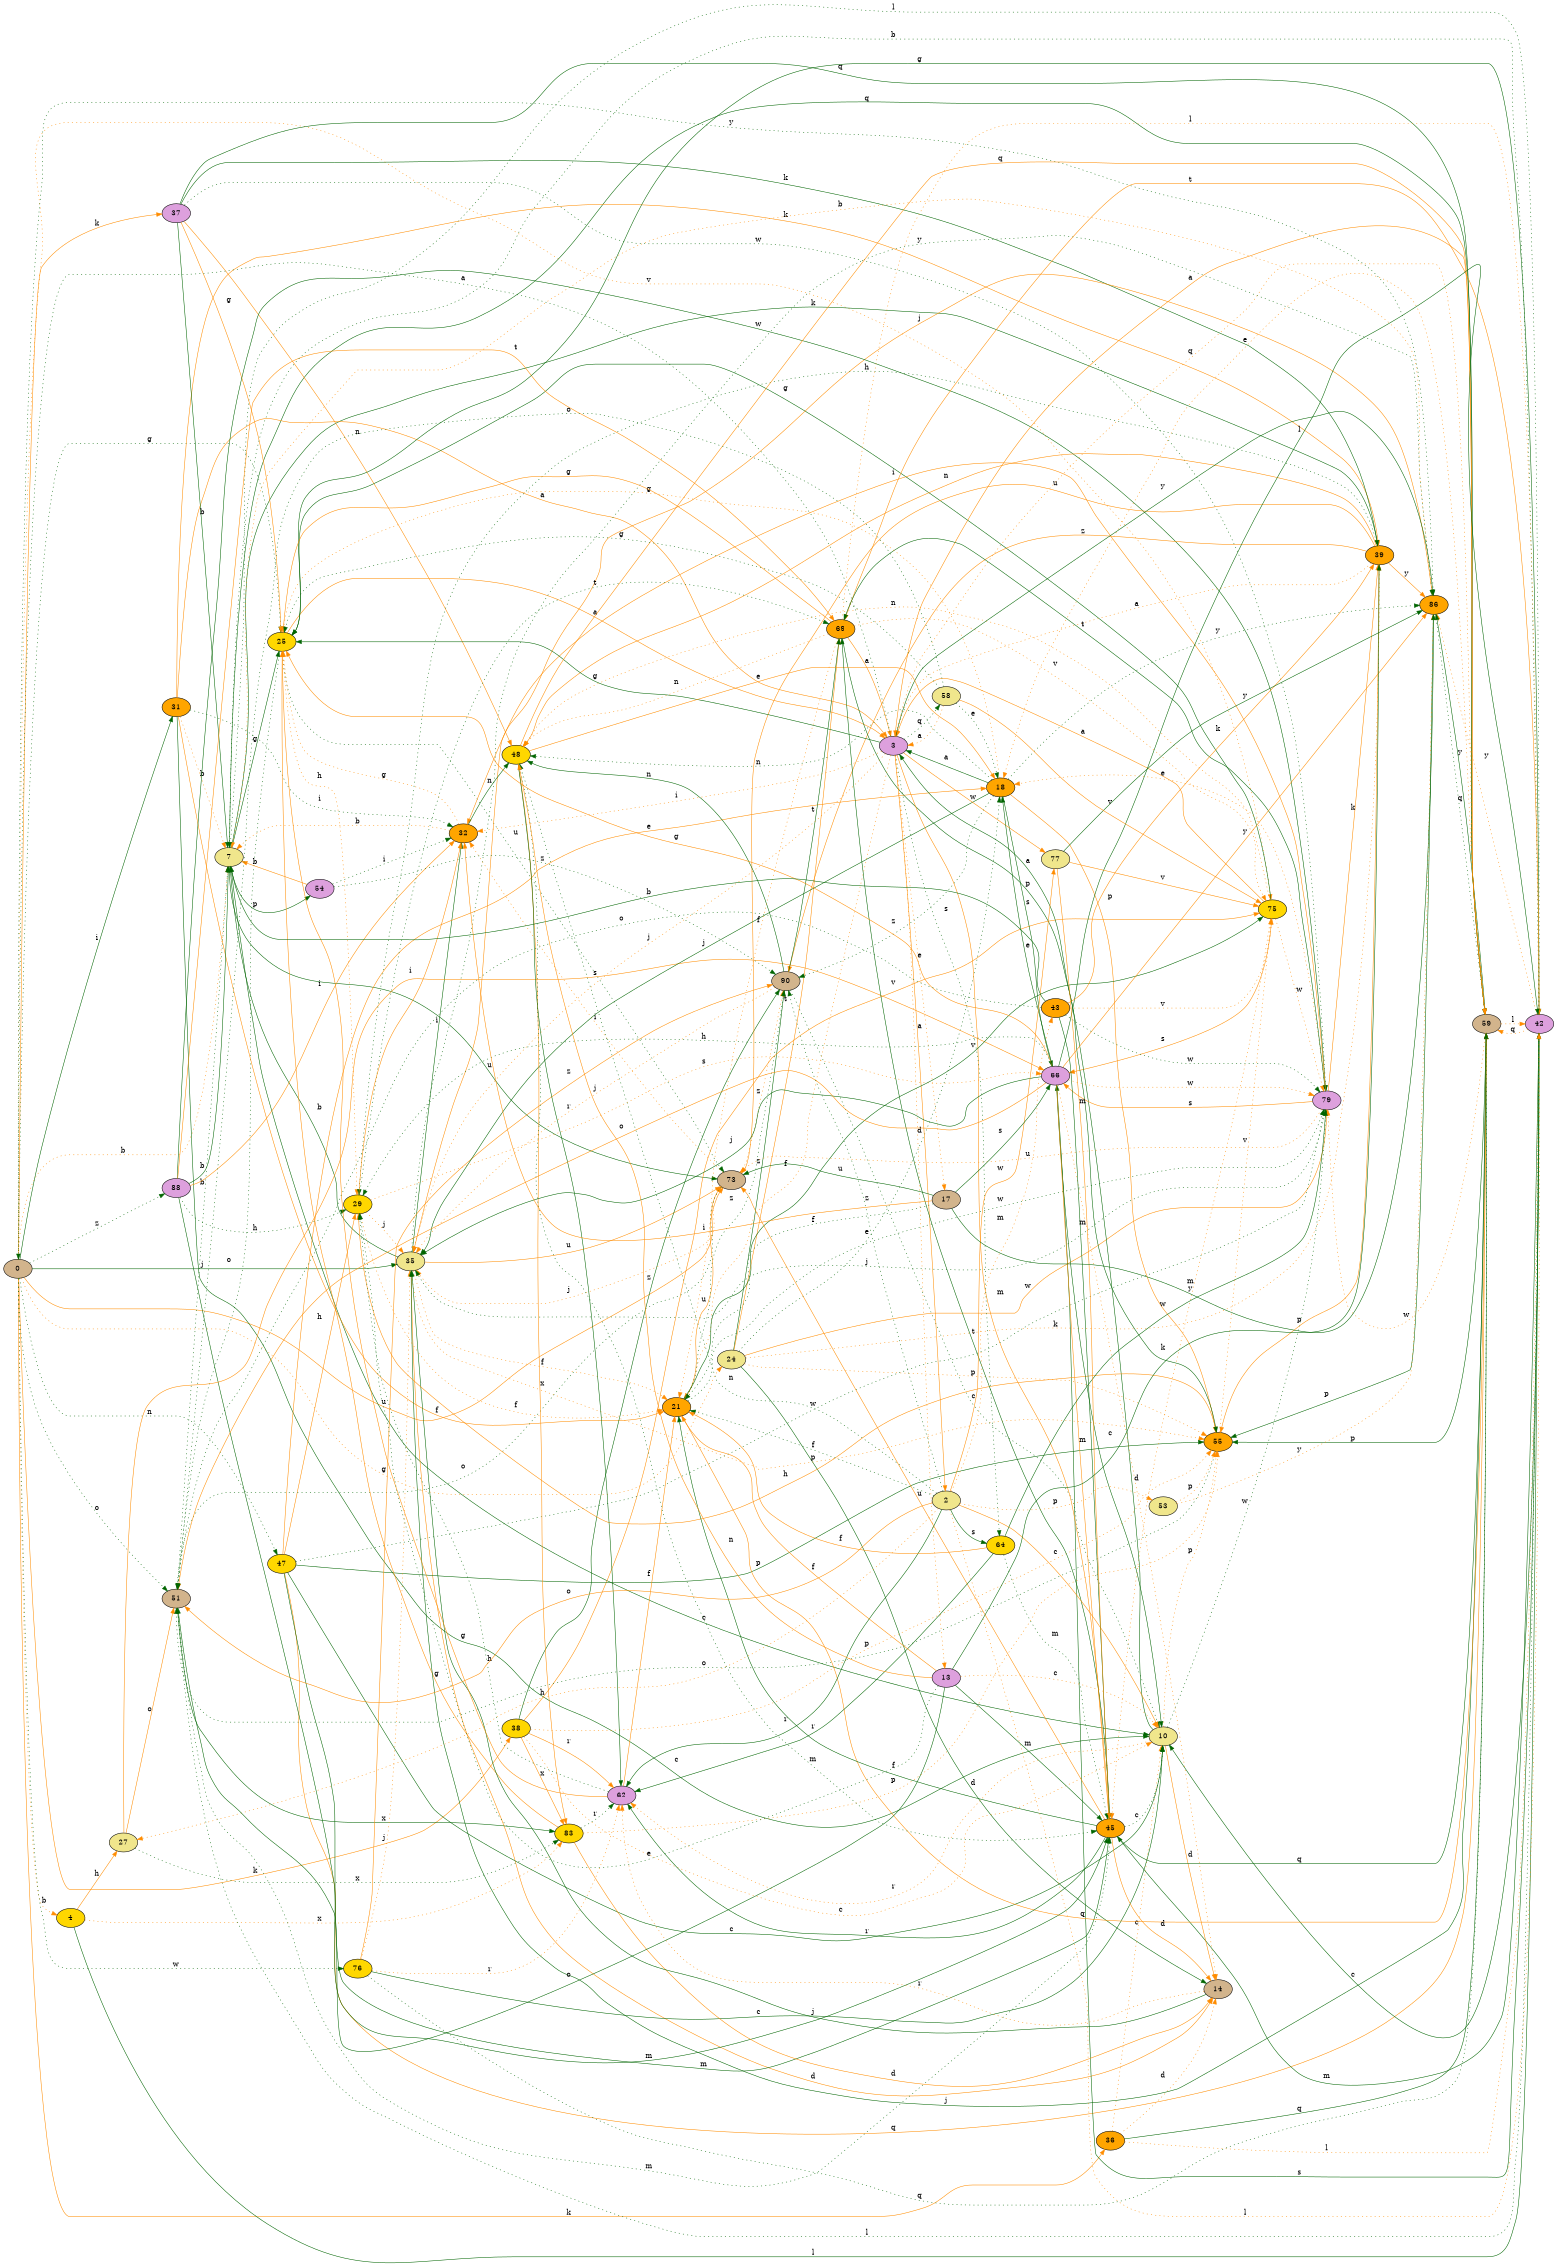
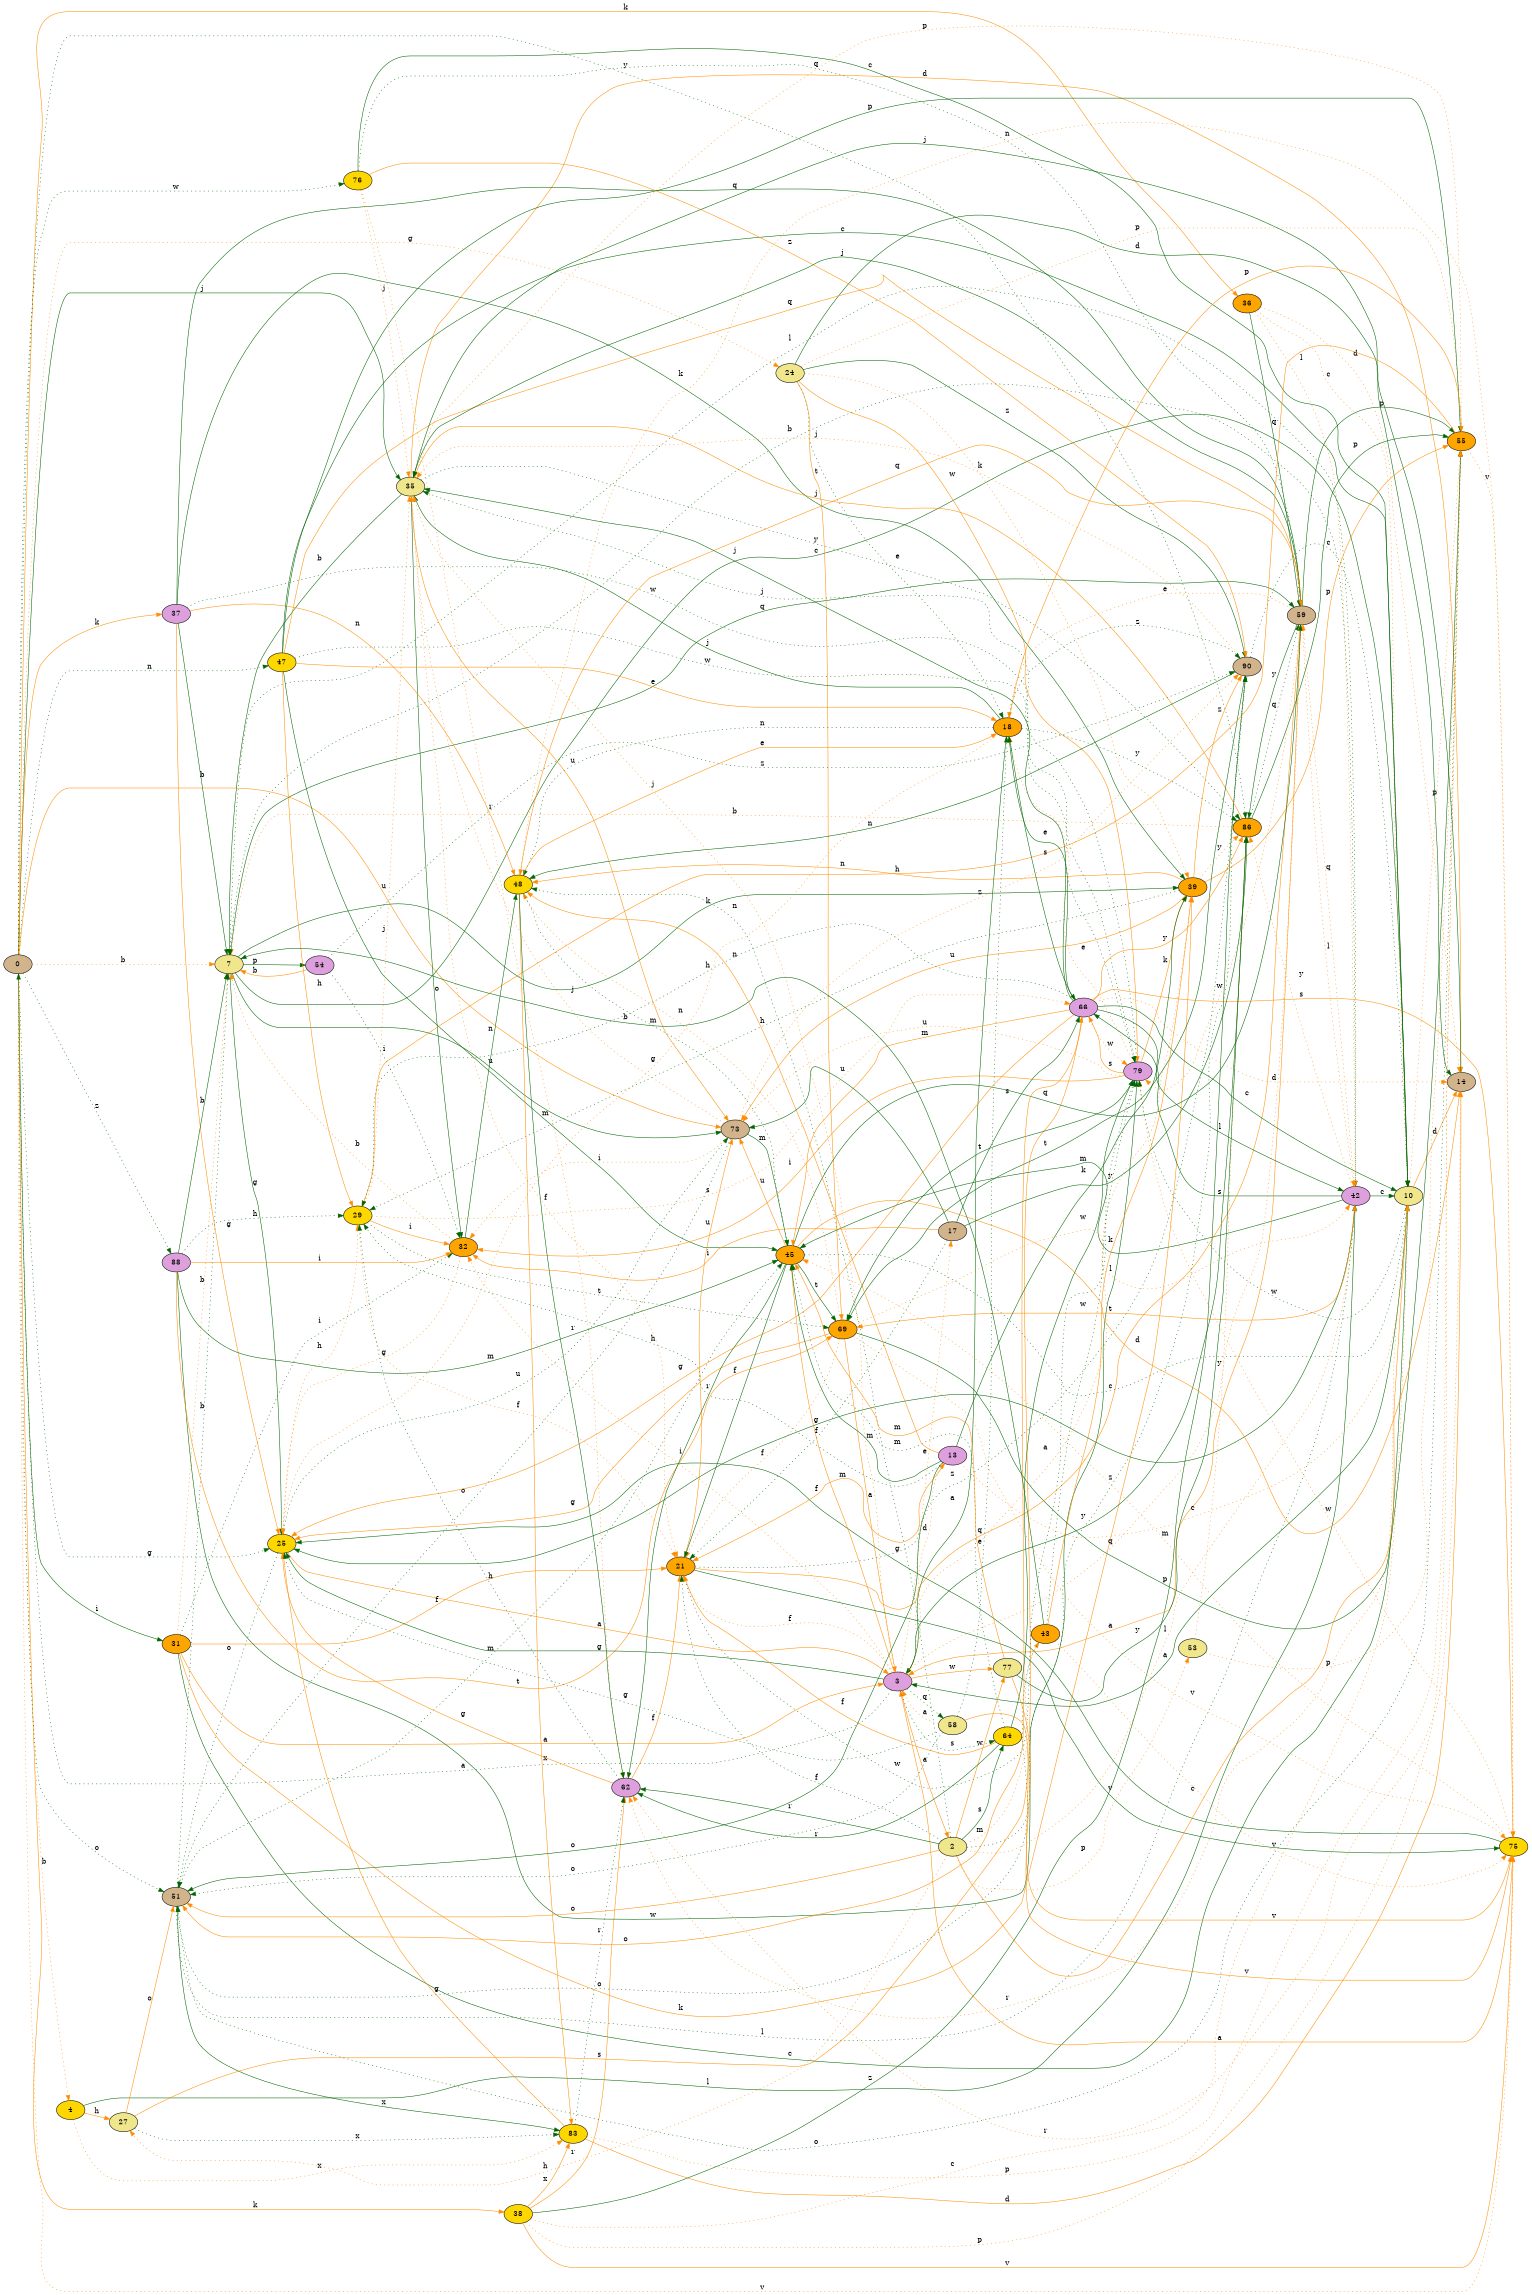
(1405, 578) -> (1218, 856)
(437, 1020) -> (437, 989)
(1207, 1031) -> (1495, 1245)
(1087, 1355) -> (769, 1157)
(649, 1854) -> (653, 1339)
